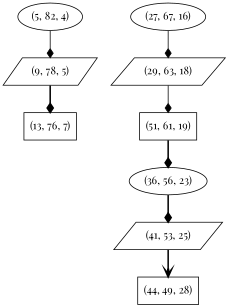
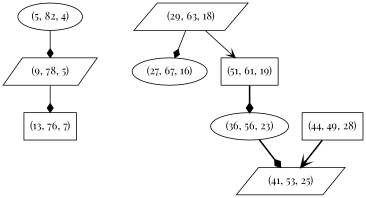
(168, 40) -> (182, 40)
(50, 94) -> (50, 94)
(168, 94) -> (217, 42)
(168, 260) -> (314, 151)
